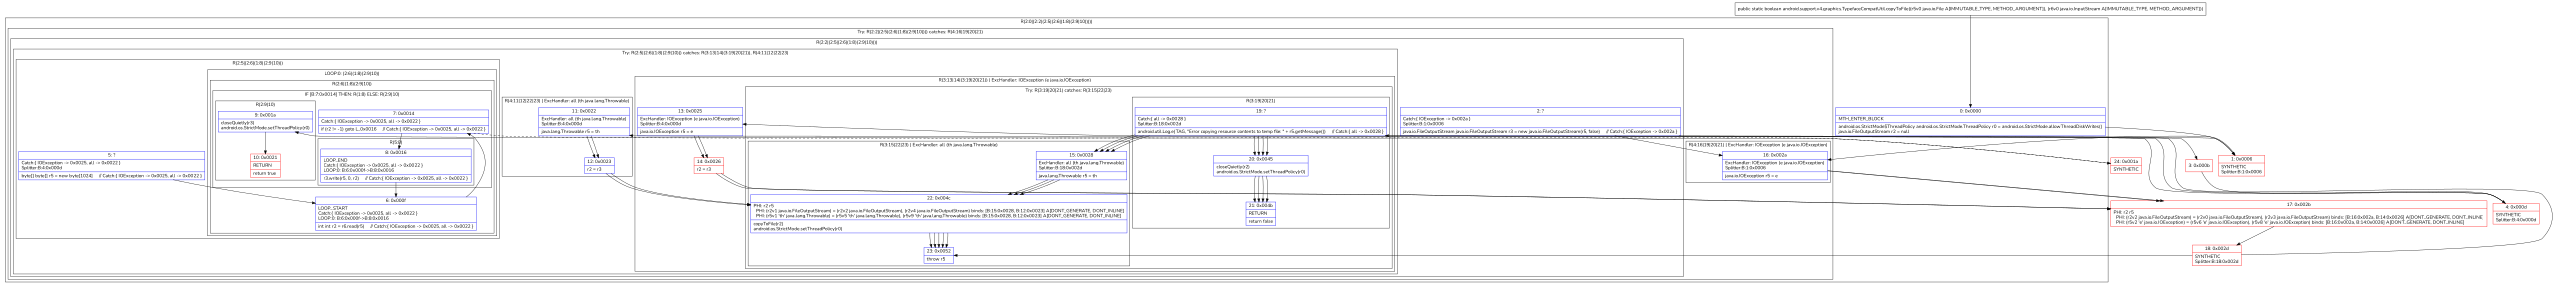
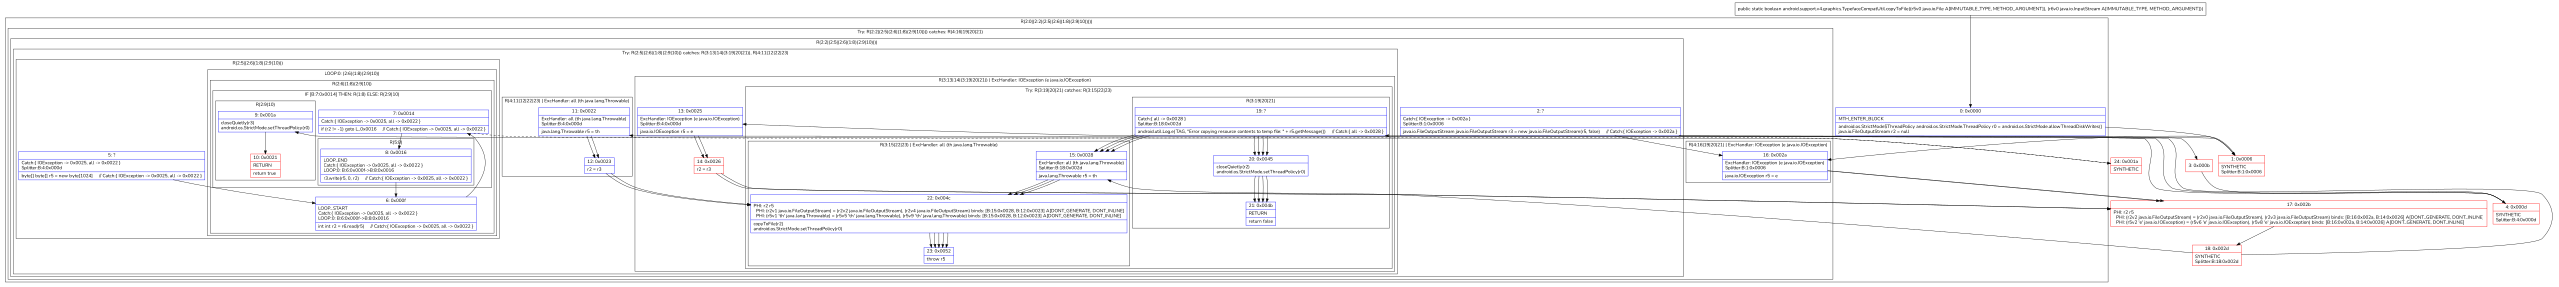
(1795, 136) -> (1942, 136)
(1575, 255) -> (1652, 210)
